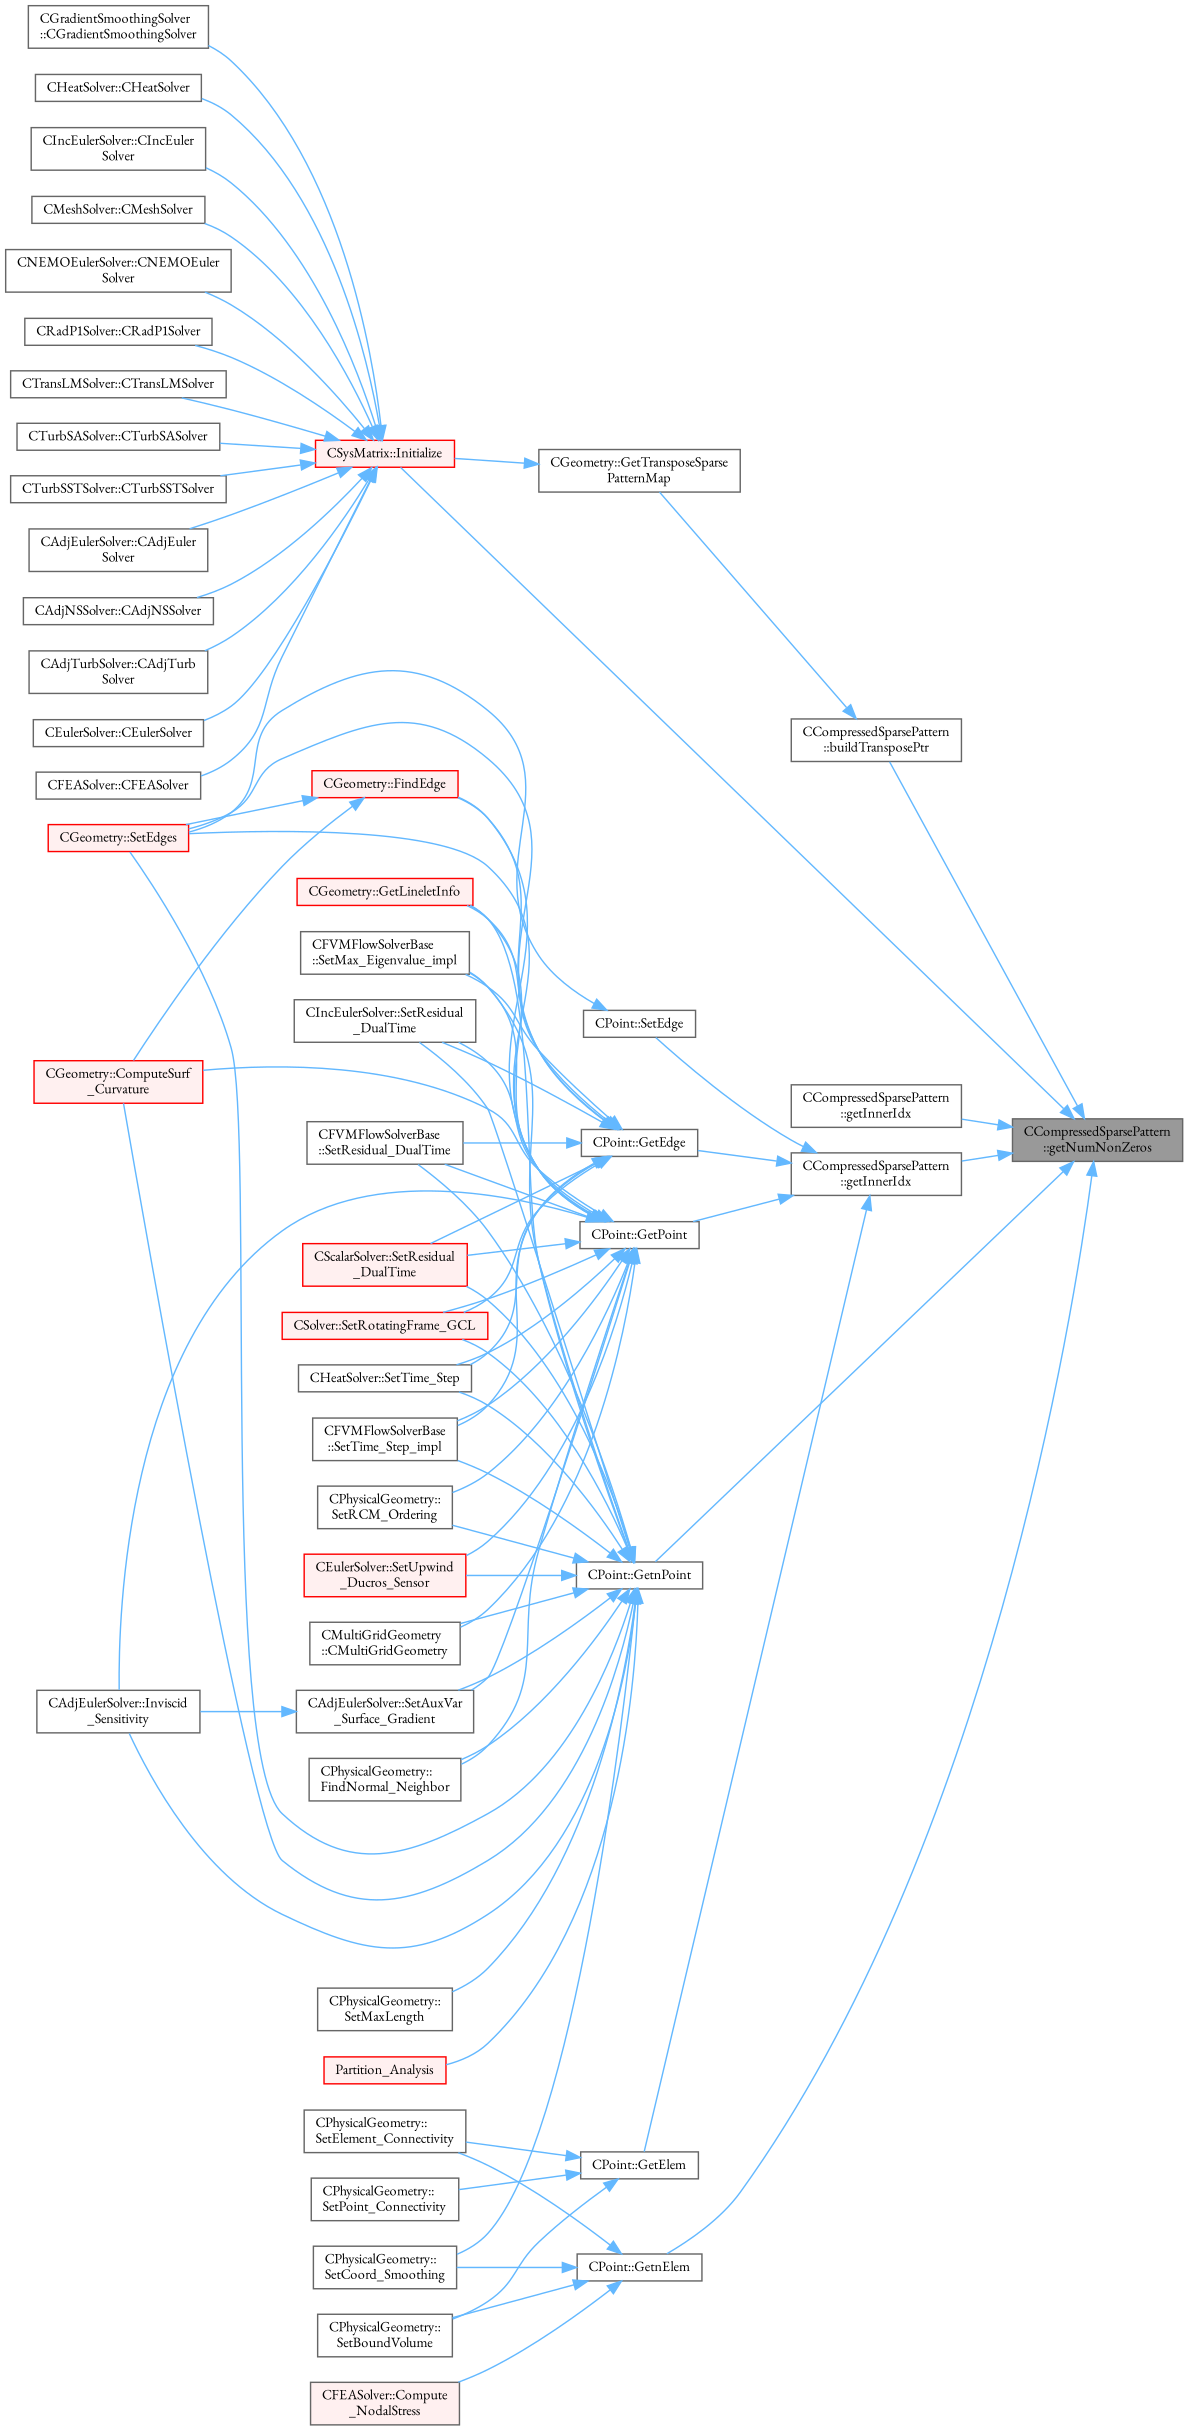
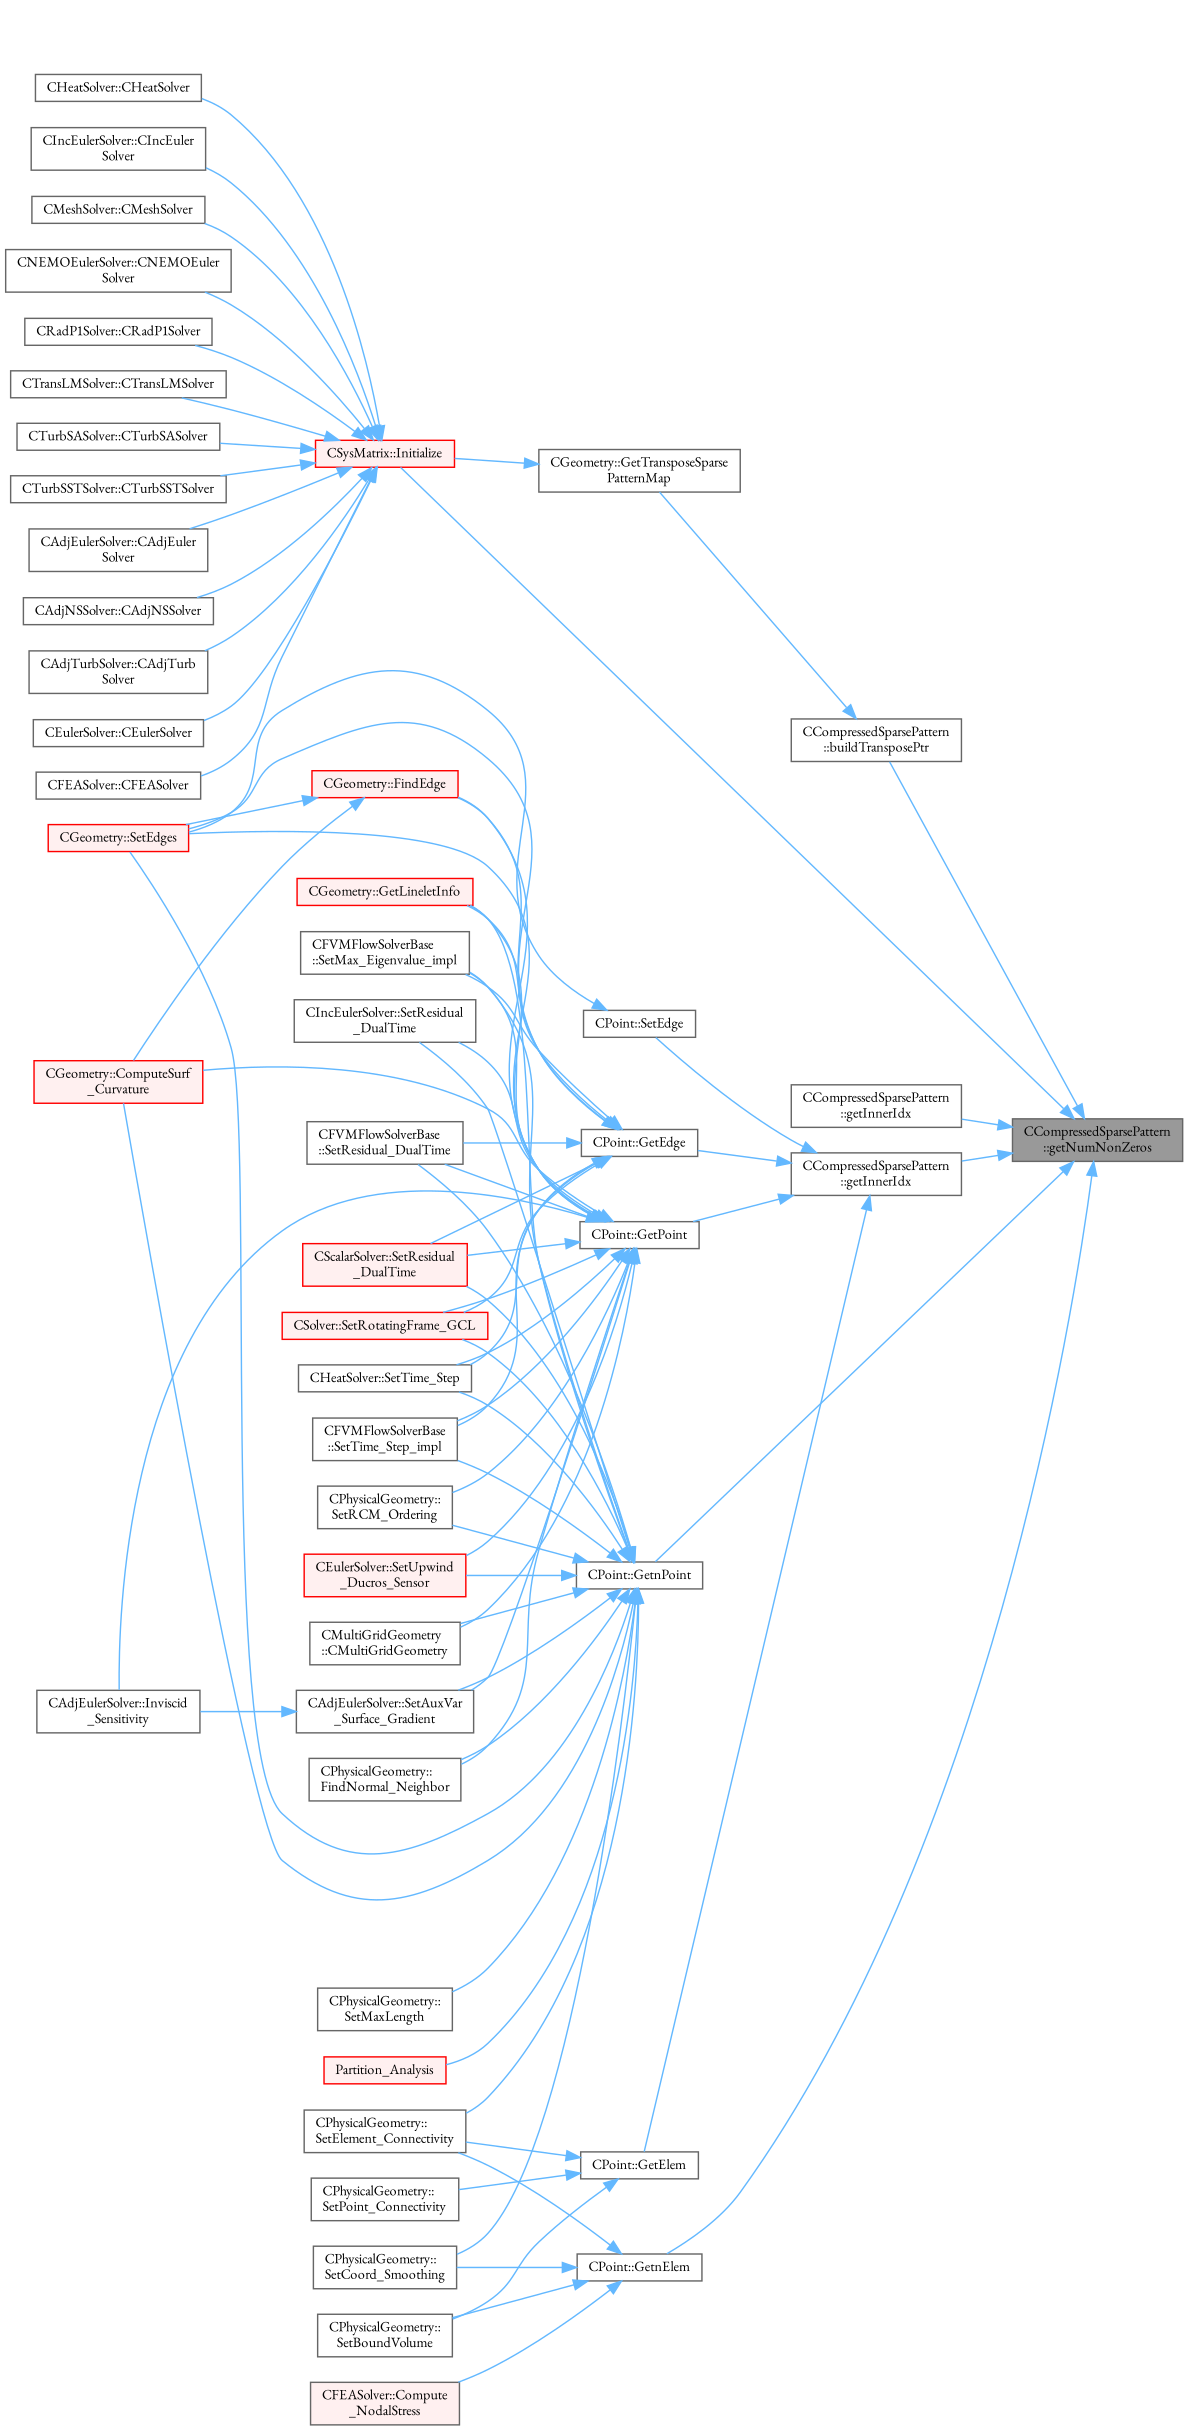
(118, 27) -> none
(543, 1090) -> none
(441, 1938) -> (616, 1824)
